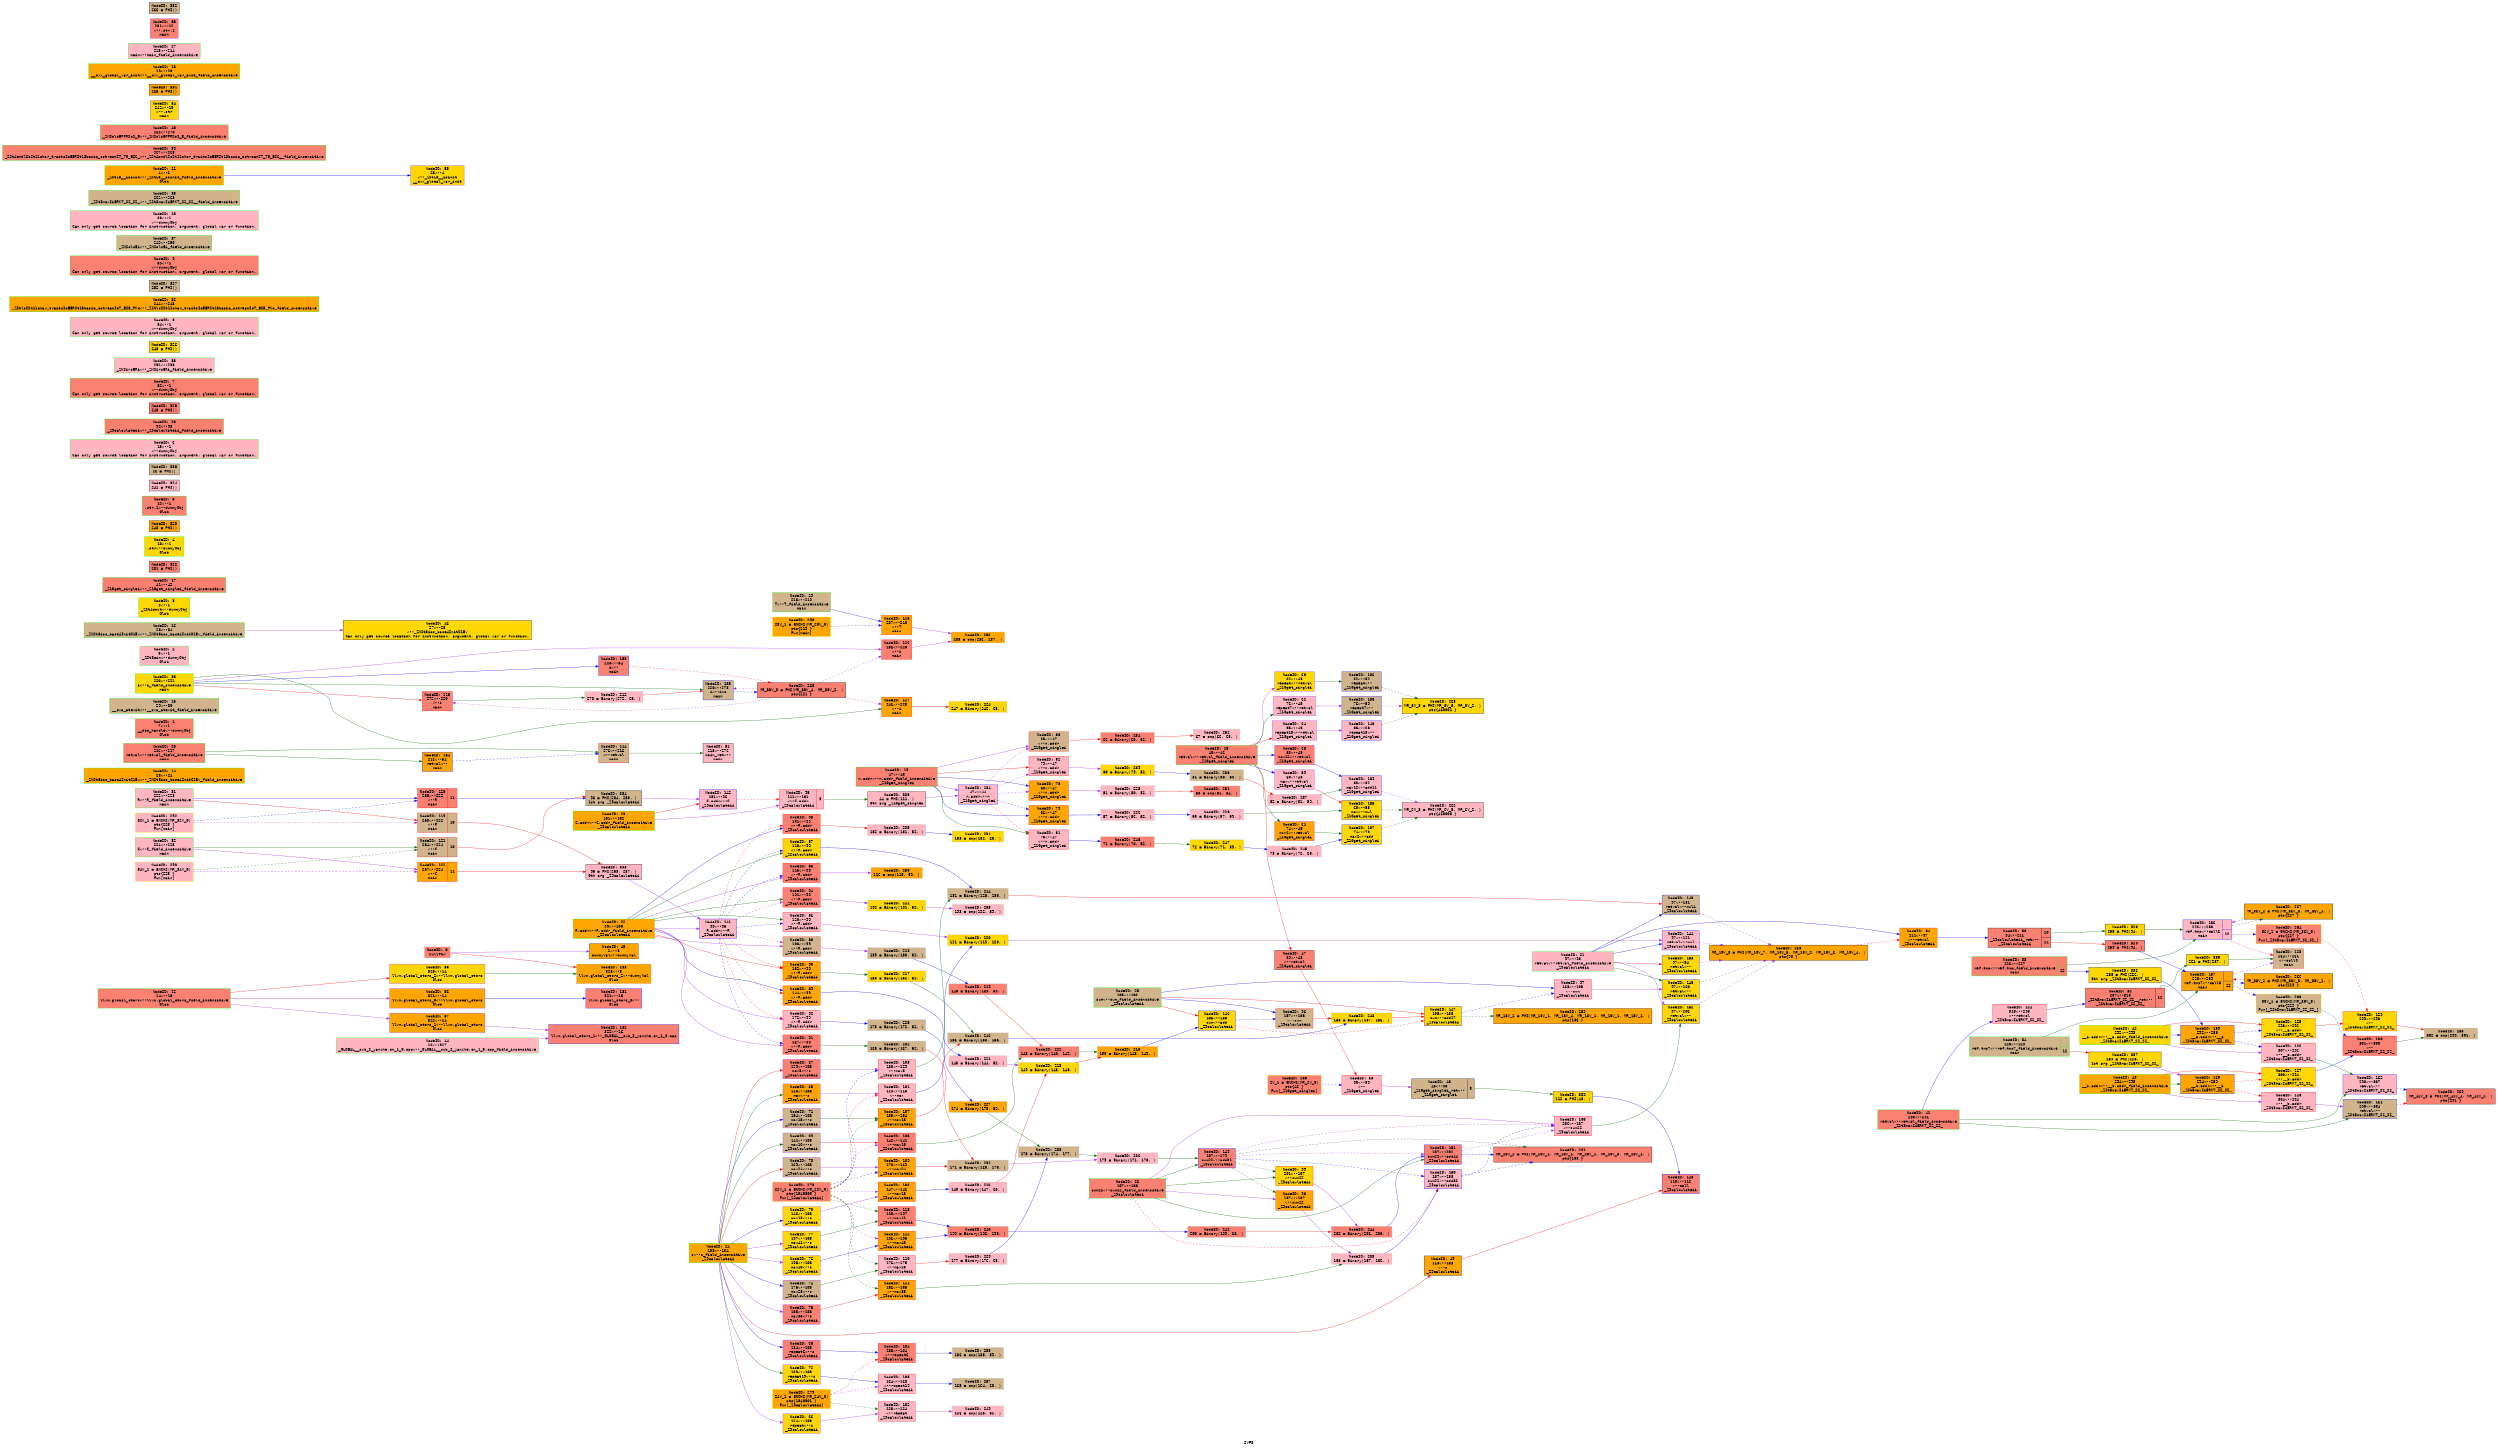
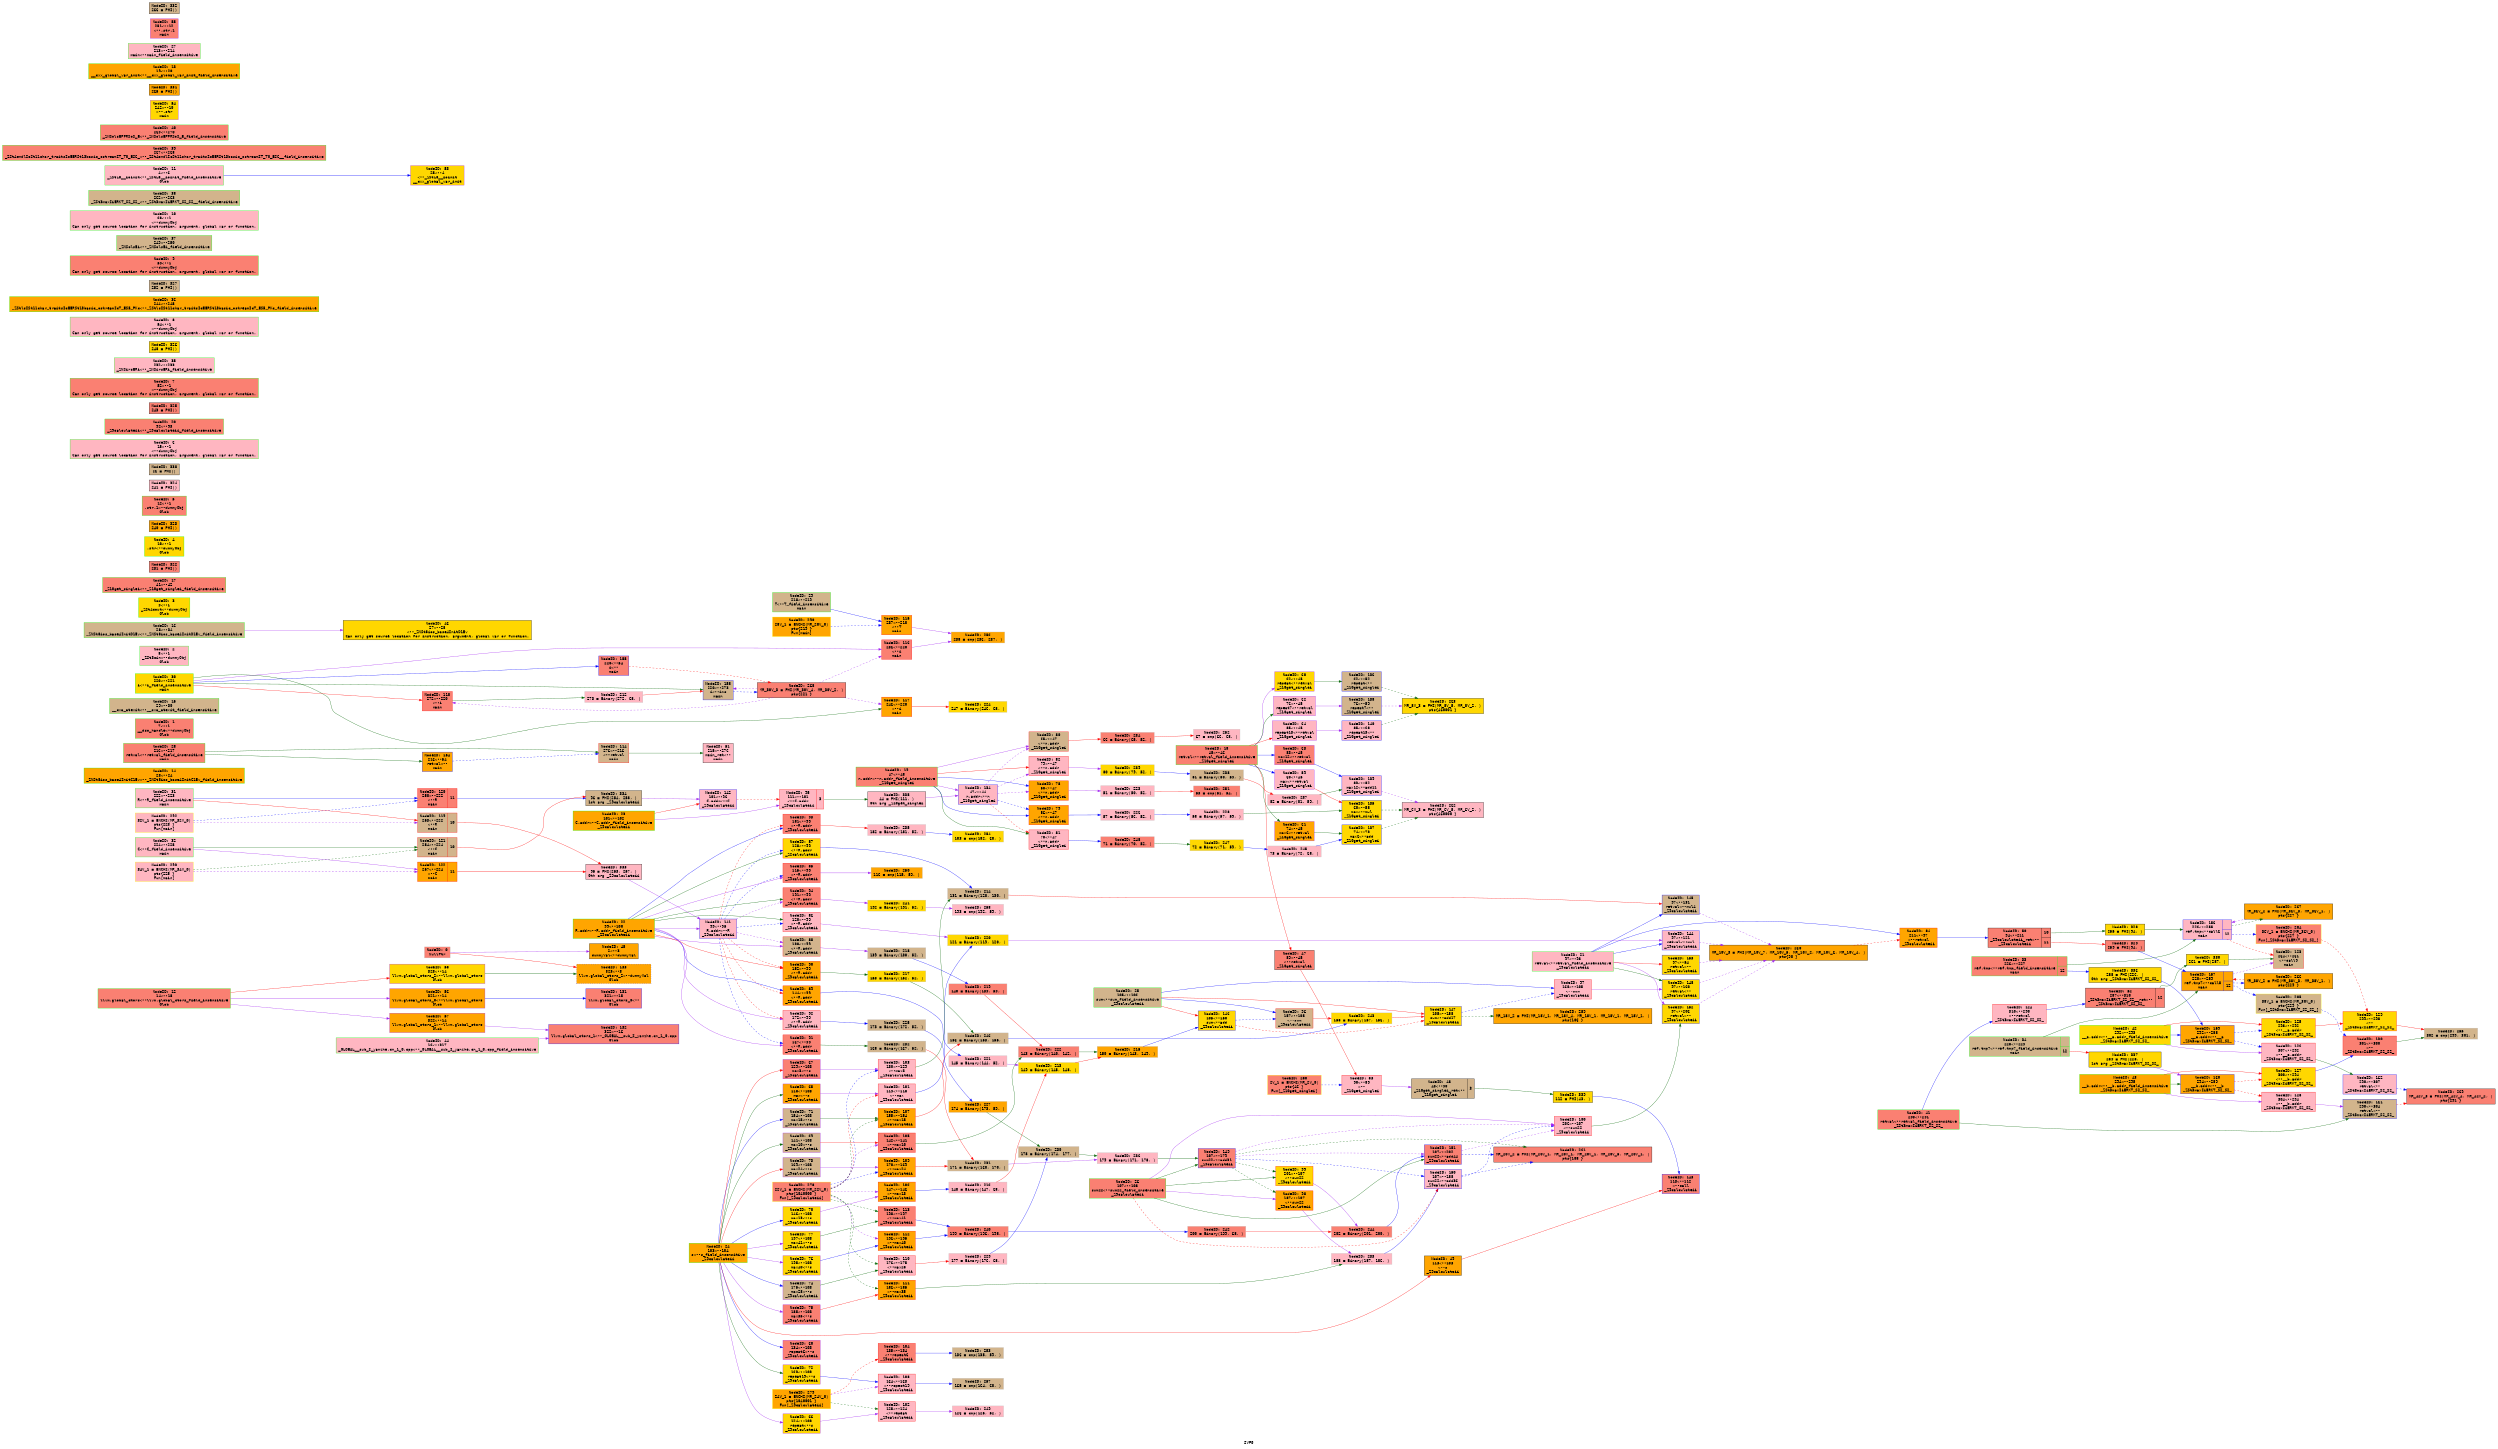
(164, 175) -> (164, 175)
(2158, 1120) -> none
(848, 1351) -> none
